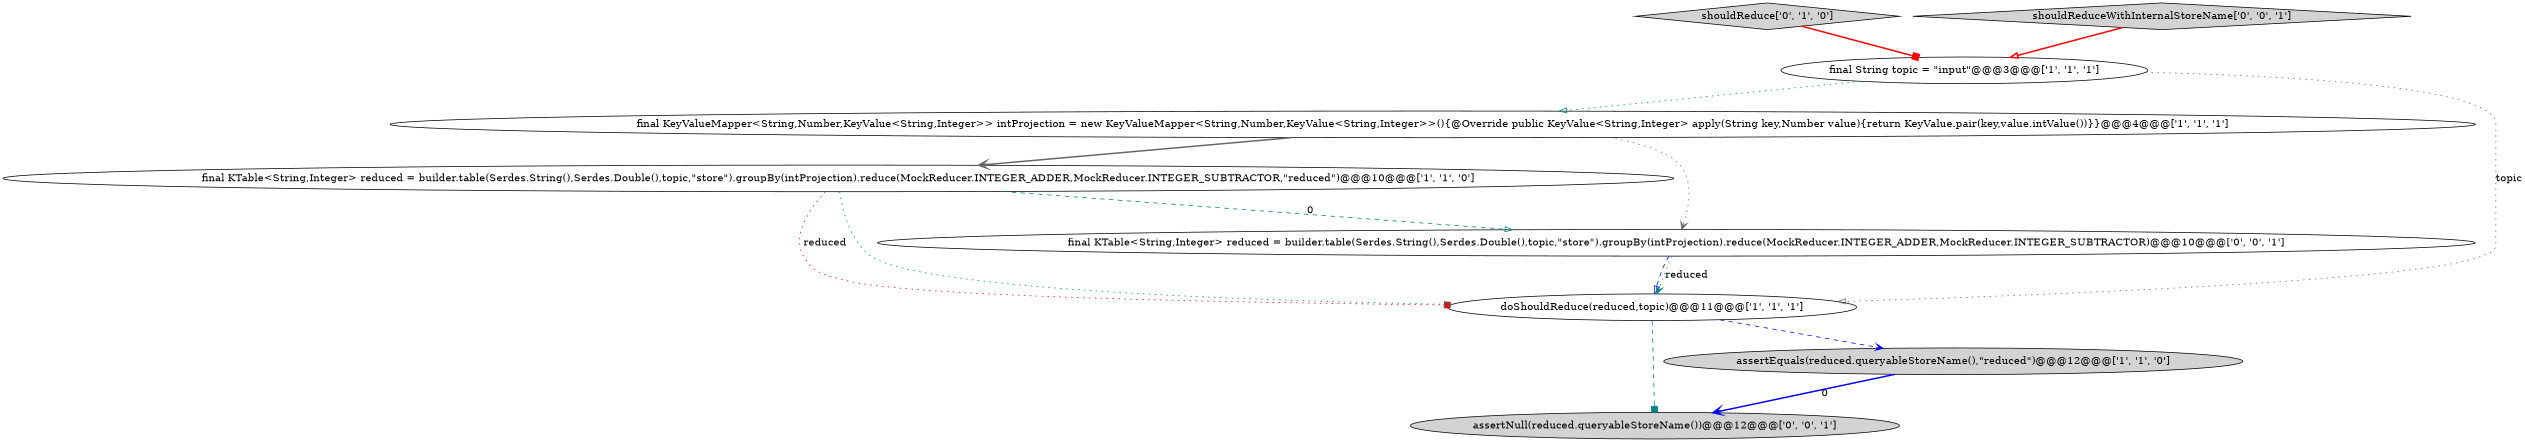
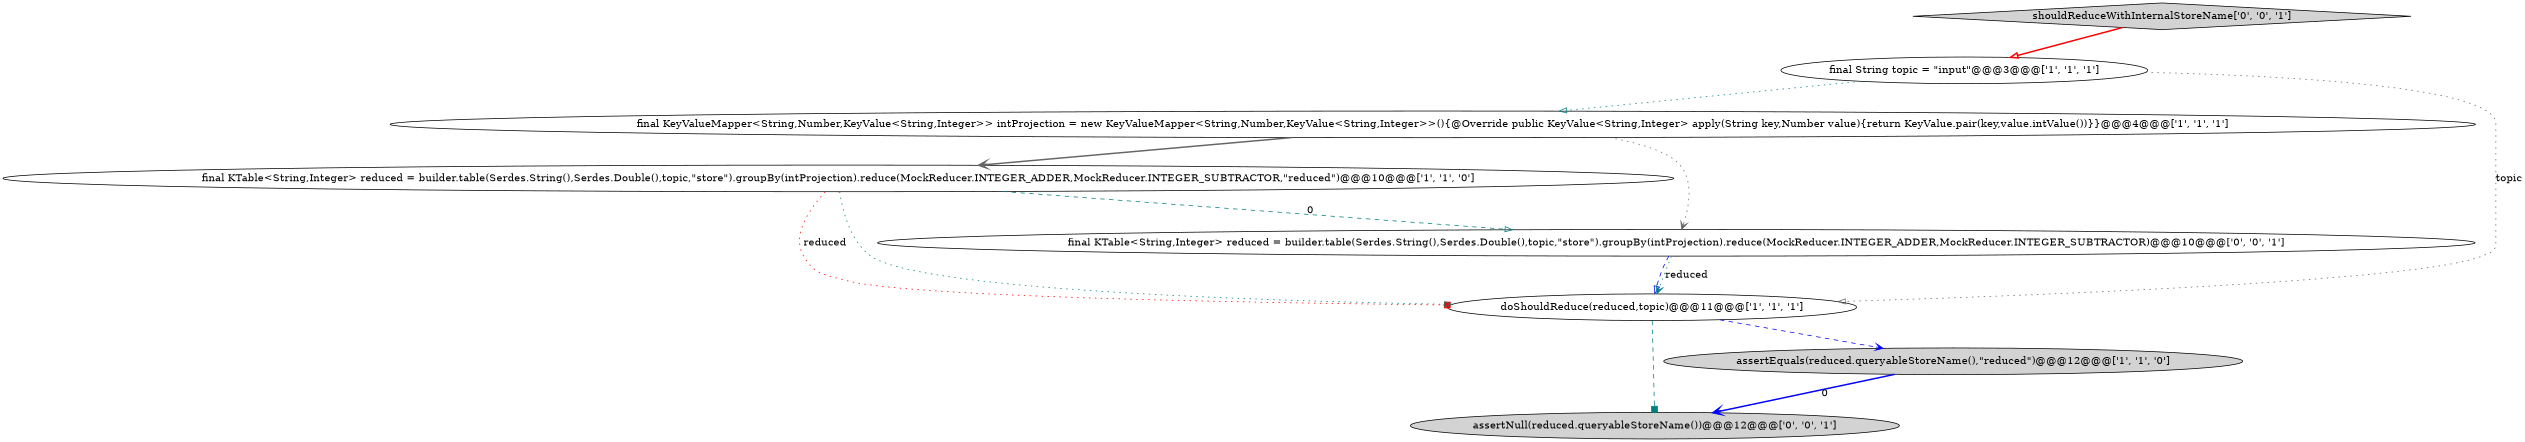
(1767, 16) -> none
